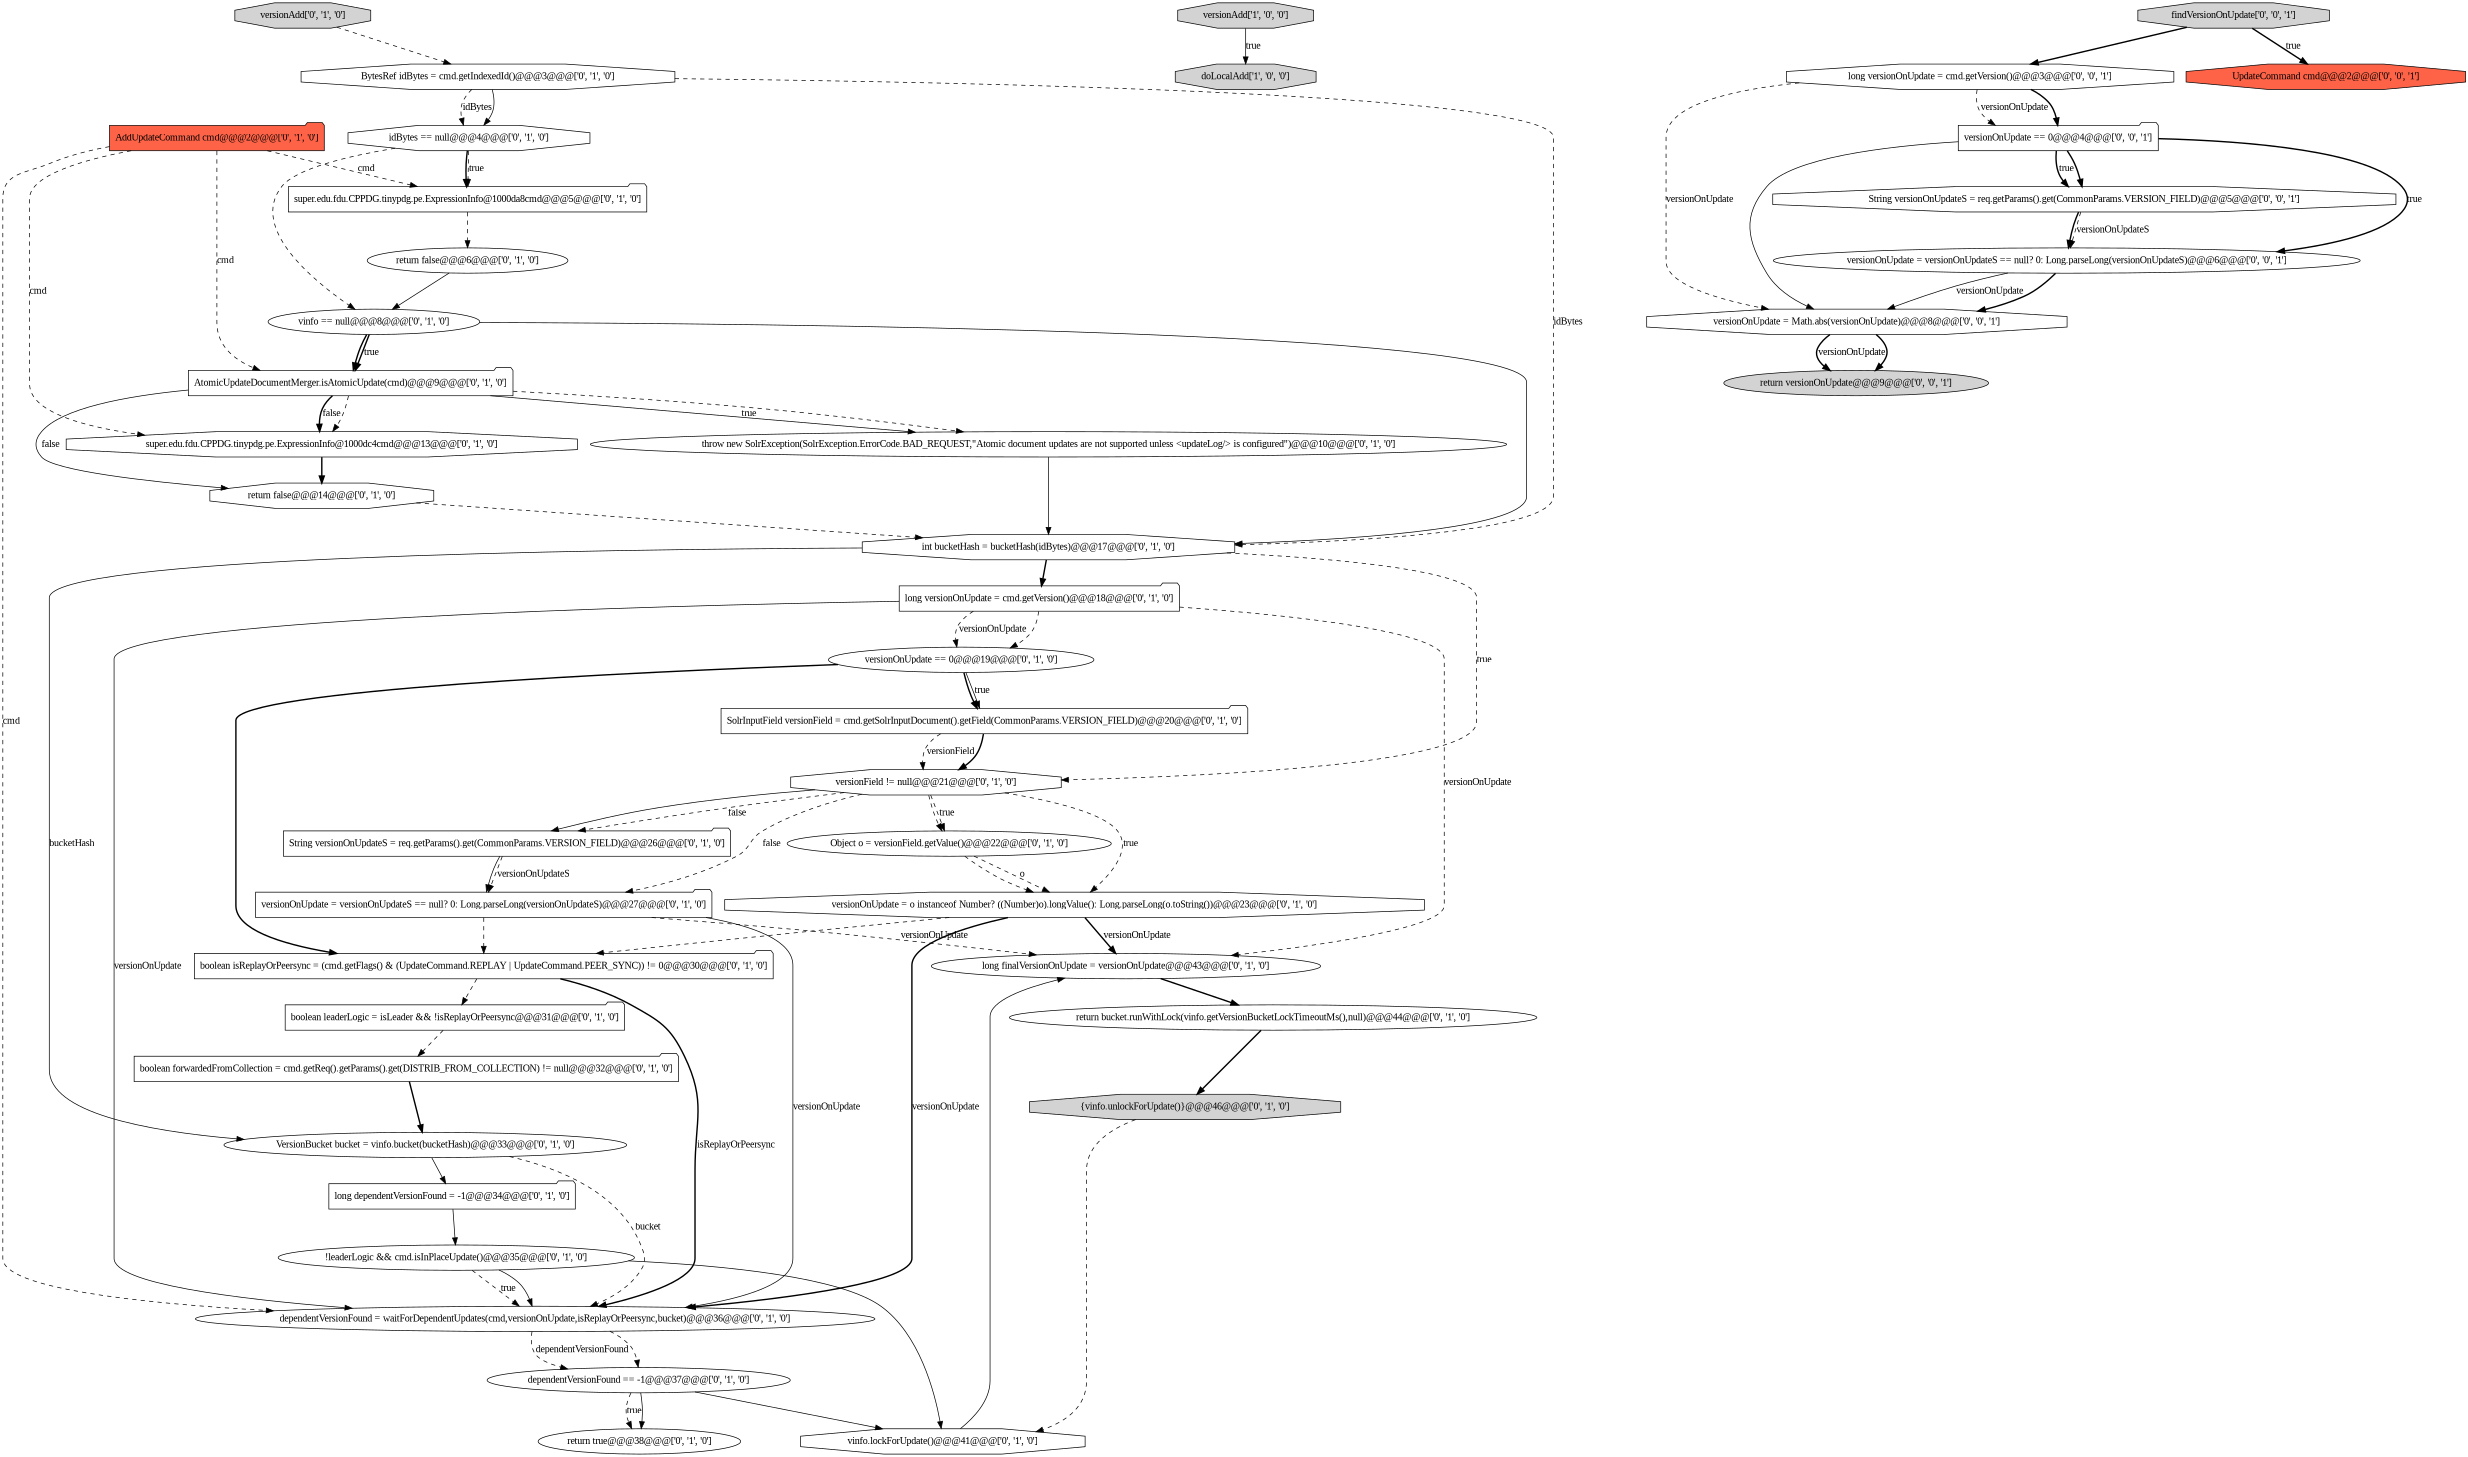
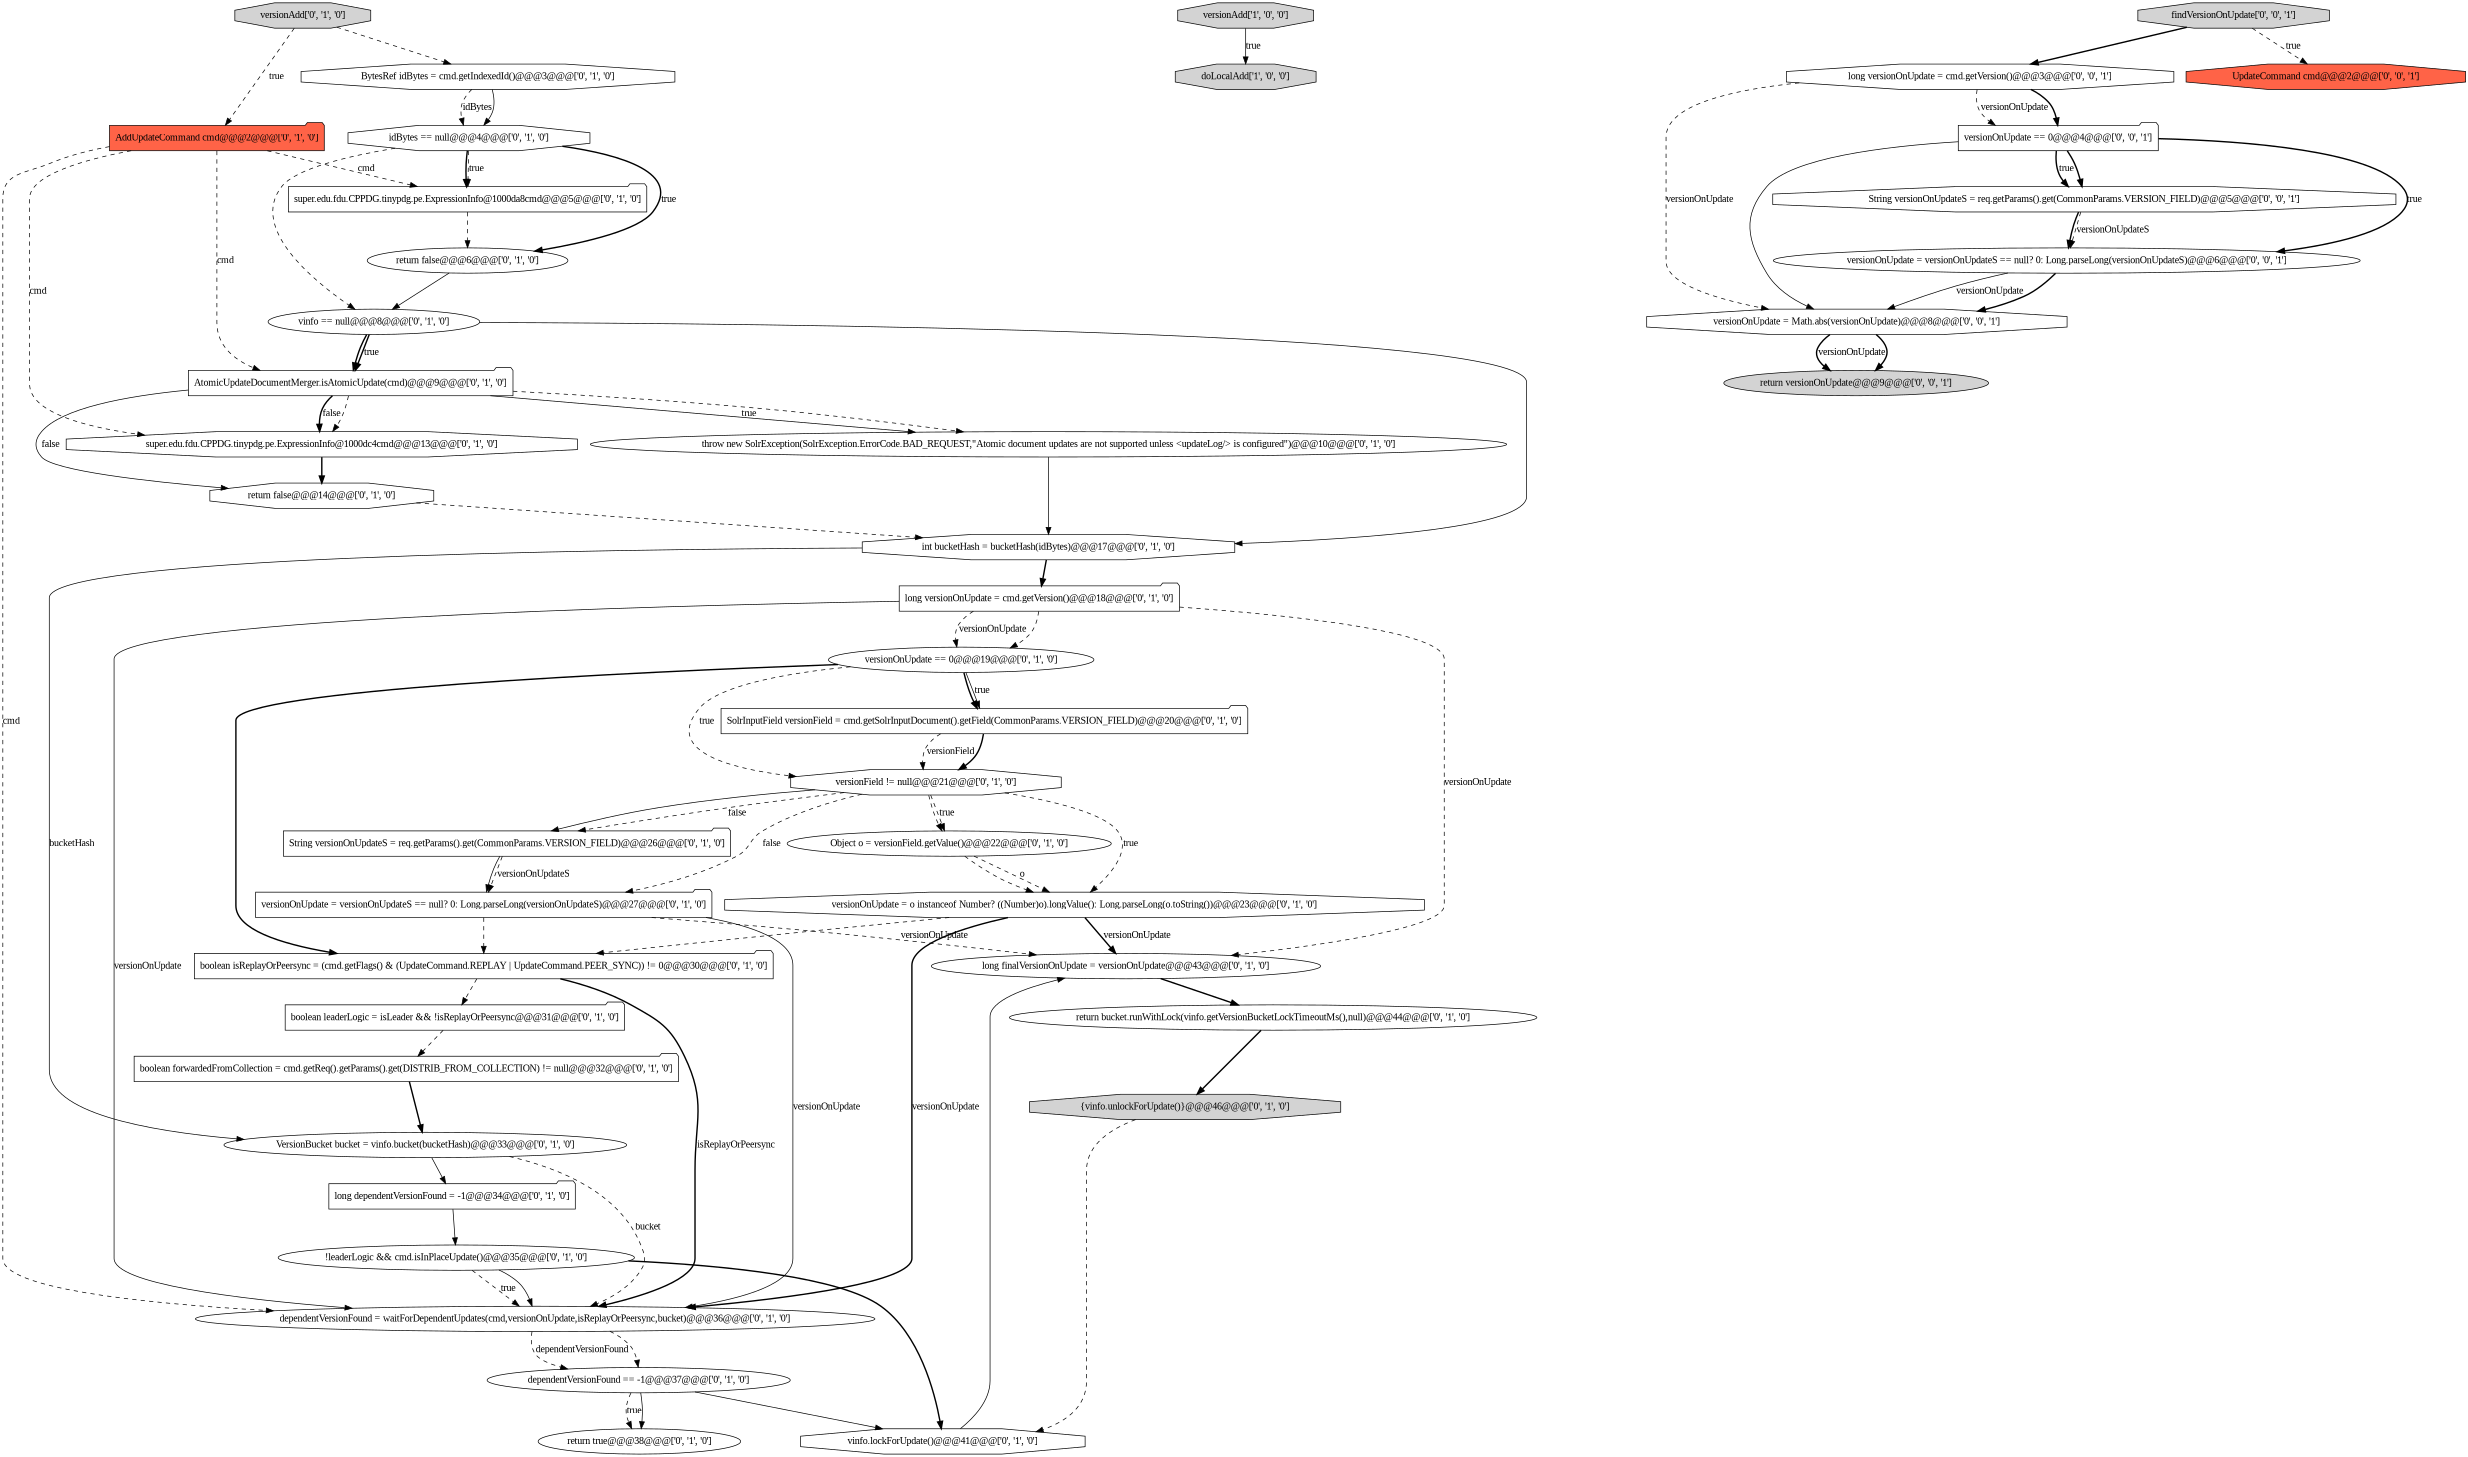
(2277, 44) -> (2277, 44)
none -> (262, 74)
(1456, 110) -> none
none -> (657, 204)
(1465, 736) -> (706, 702)
(822, 1284) -> (822, 1284)
